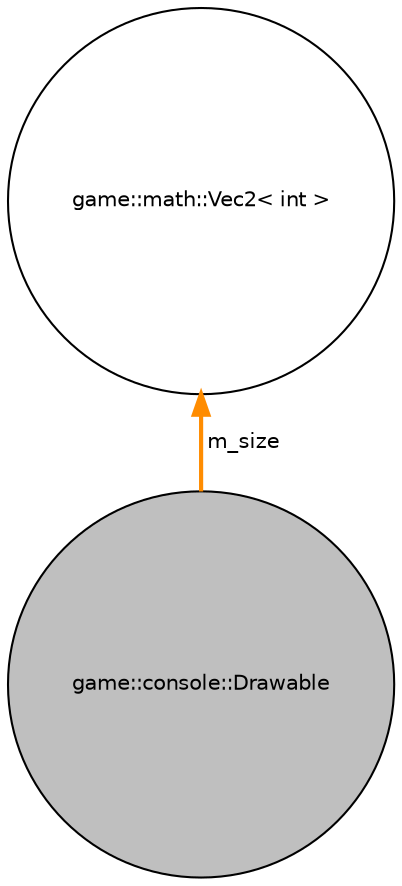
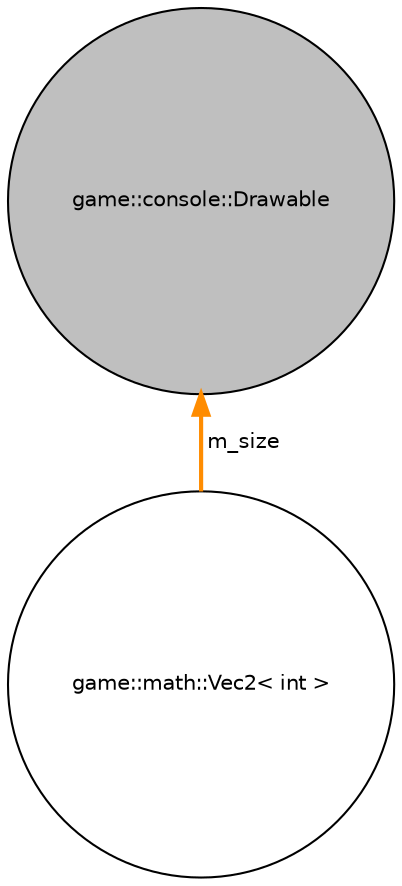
(201, 453) -> (201, 453)
